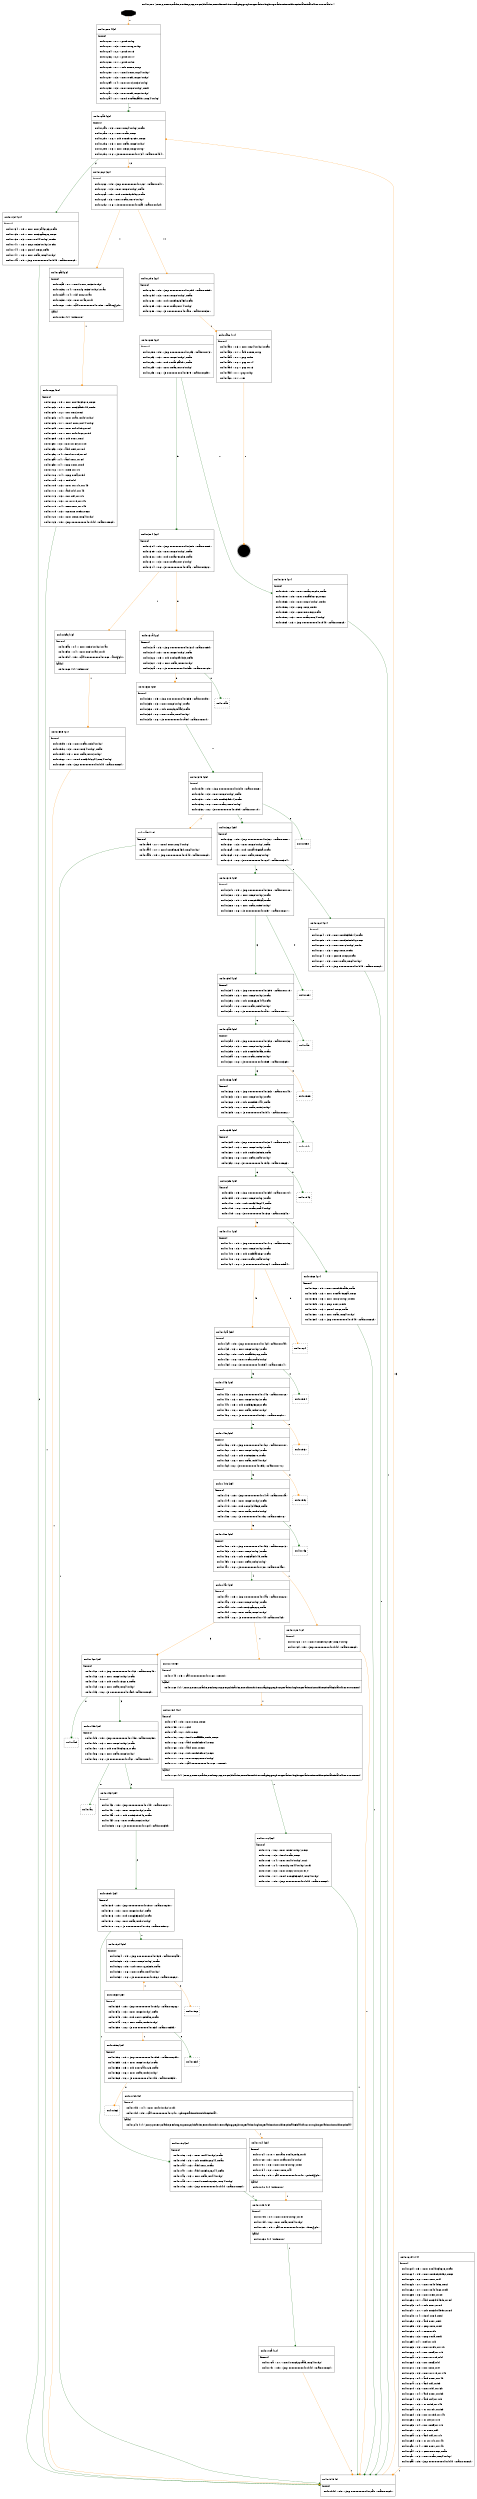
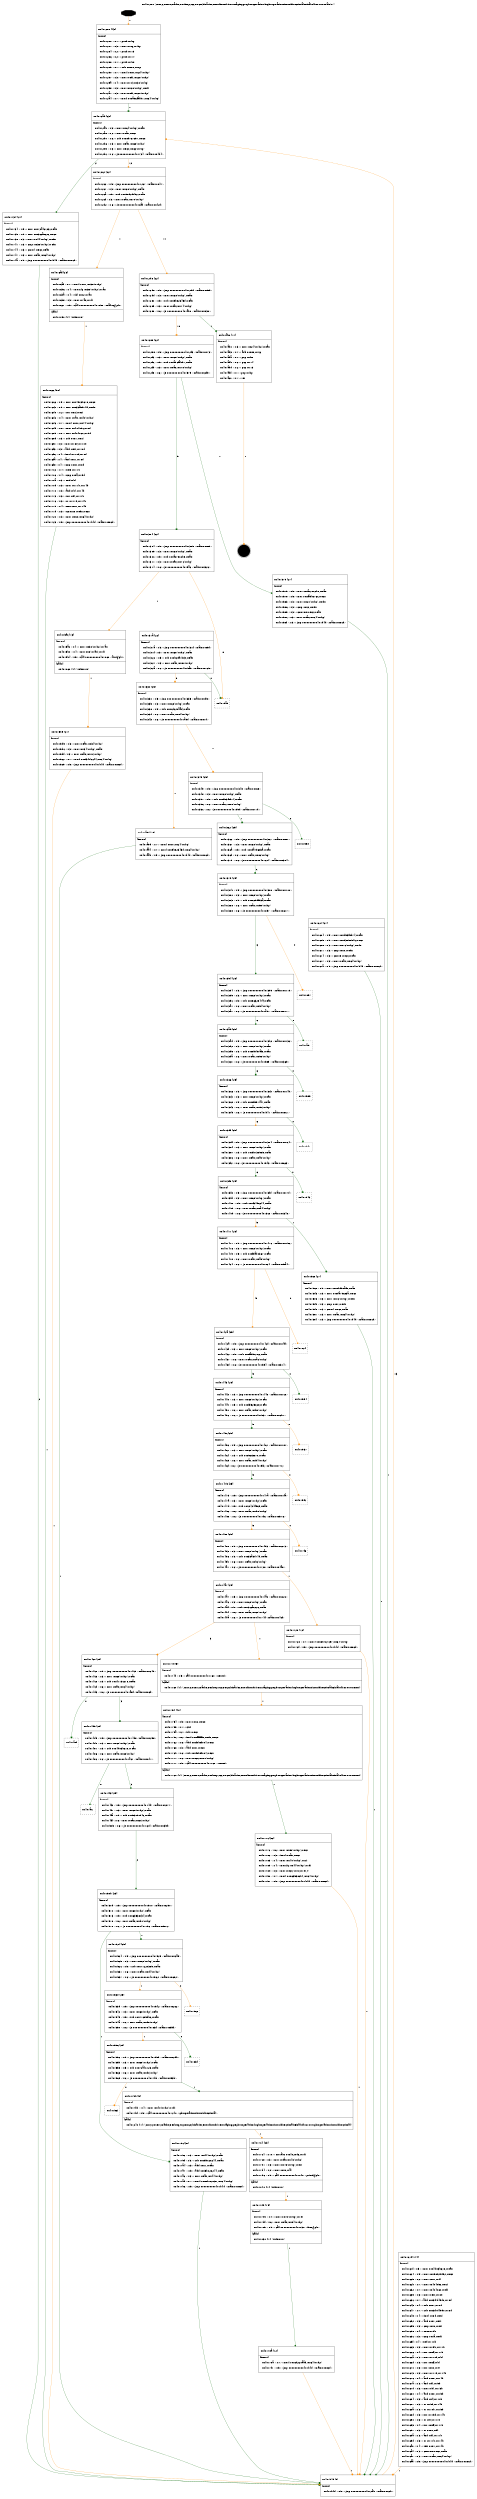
(207, 323) -> (207, 323)
none -> (177, 325)
(177, 601) -> (215, 632)
(199, 748) -> (199, 748)
(197, 821) -> (174, 775)
(310, 890) -> none
(285, 952) -> (285, 952)
(297, 1077) -> (297, 1077)
none -> (256, 1121)
(293, 1532) -> (293, 1532)
(252, 1575) -> none
(144, 1987) -> (140, 1985)
none -> (190, 2086)
(358, 2176) -> (358, 2176)
(250, 2195) -> (207, 2367)
